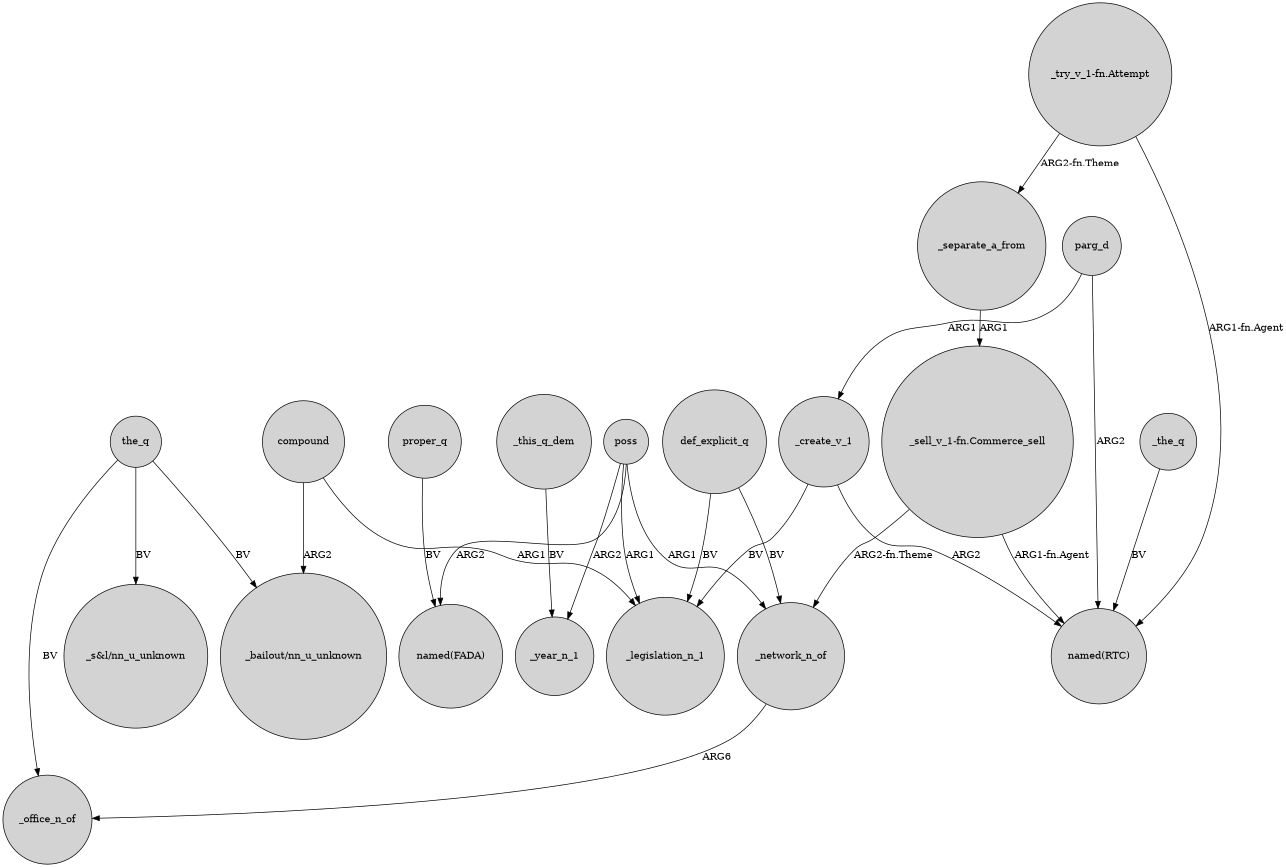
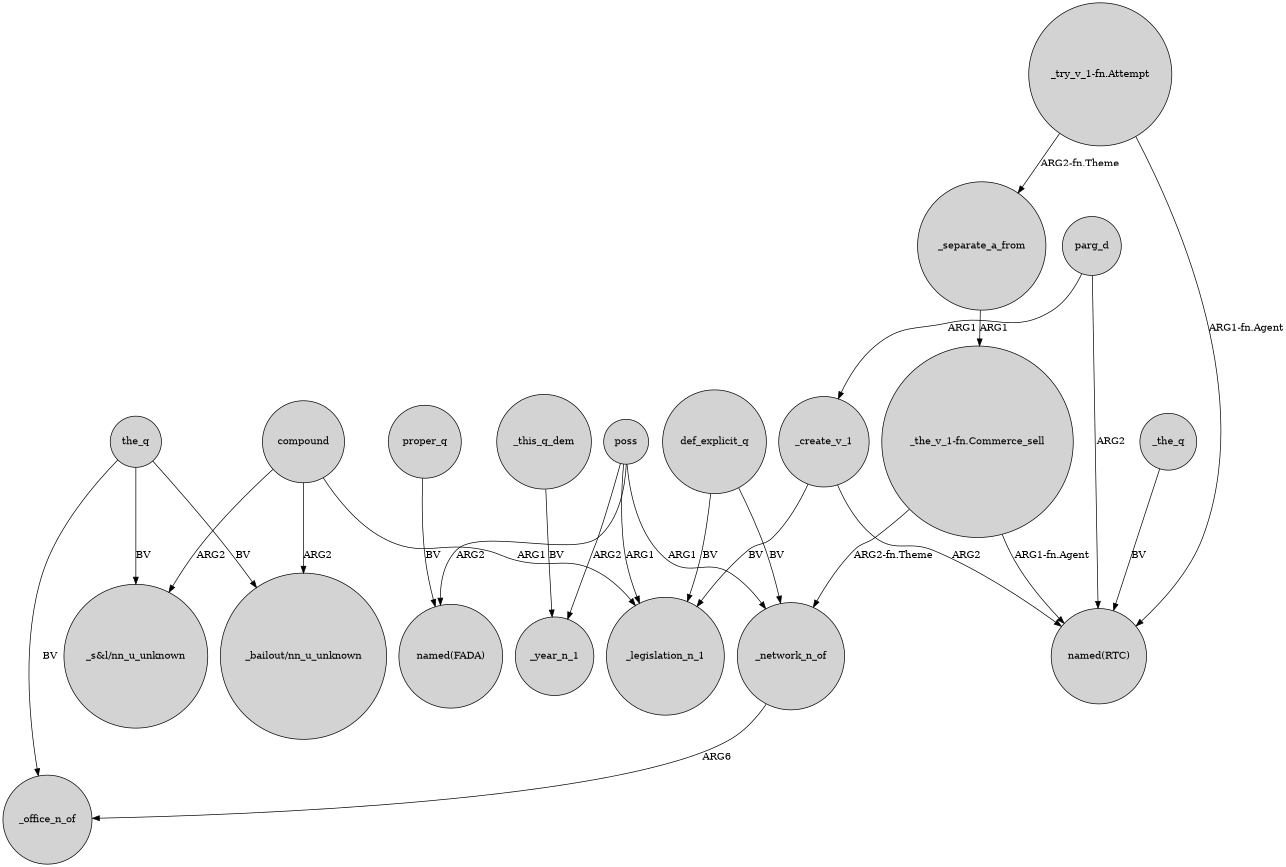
(978, 442) -> (978, 442)
none -> (218, 524)
